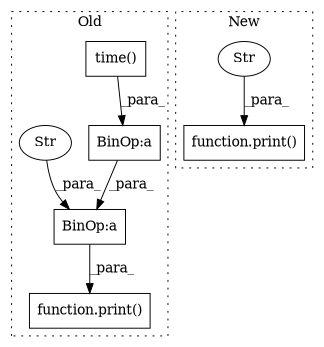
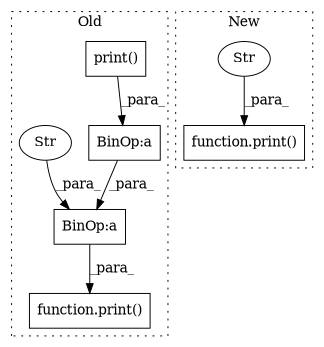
(116, 59) -> (116, 59)
